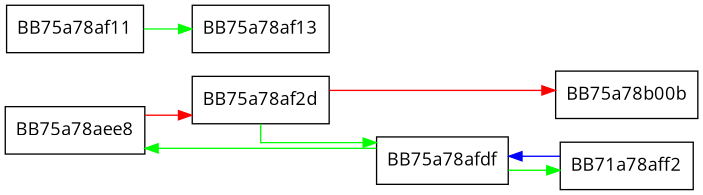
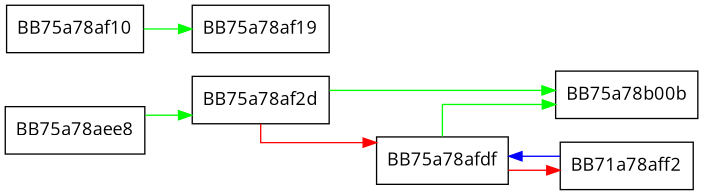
(75, 29) -> (75, 29)
(261, 29) -> (261, 29)
(436, 90) -> (436, 90)
(162, 115) -> (162, 115)
(303, 143) -> (303, 143)
(251, 148) -> (476, 104)
(528, 170) -> (528, 170)
